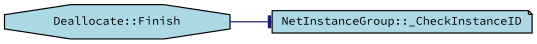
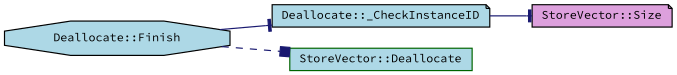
none -> (602, 16)
(402, 22) -> (381, 16)
none -> (381, 59)
